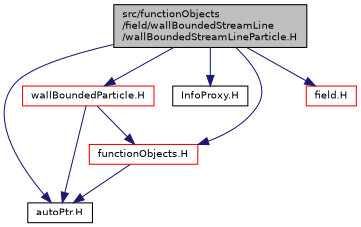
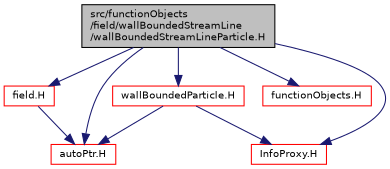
(210, 96) -> (289, 154)
(112, 121) -> (229, 123)
(106, 181) -> (53, 121)
(60, 213) -> (83, 154)
